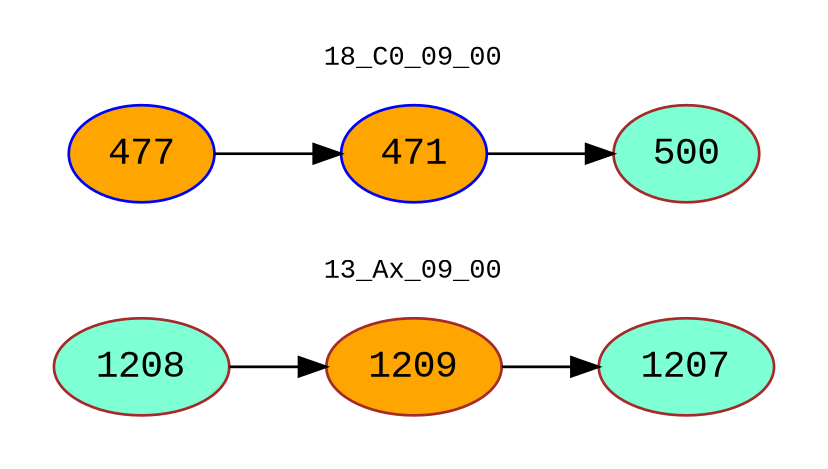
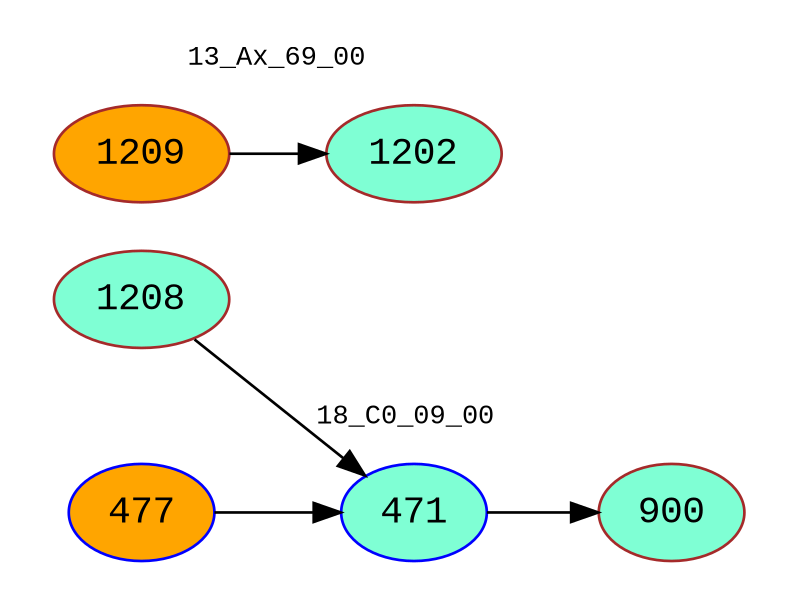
(414, 154) -> (414, 512)
(686, 154) -> (672, 512)
(414, 271) -> (278, 58)
(264, 367) -> (280, 408)
(686, 367) -> (414, 154)
